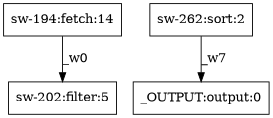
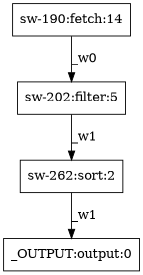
(63, 20) -> (72, 20)
(214, 59) -> (84, 216)
none -> (72, 133)
